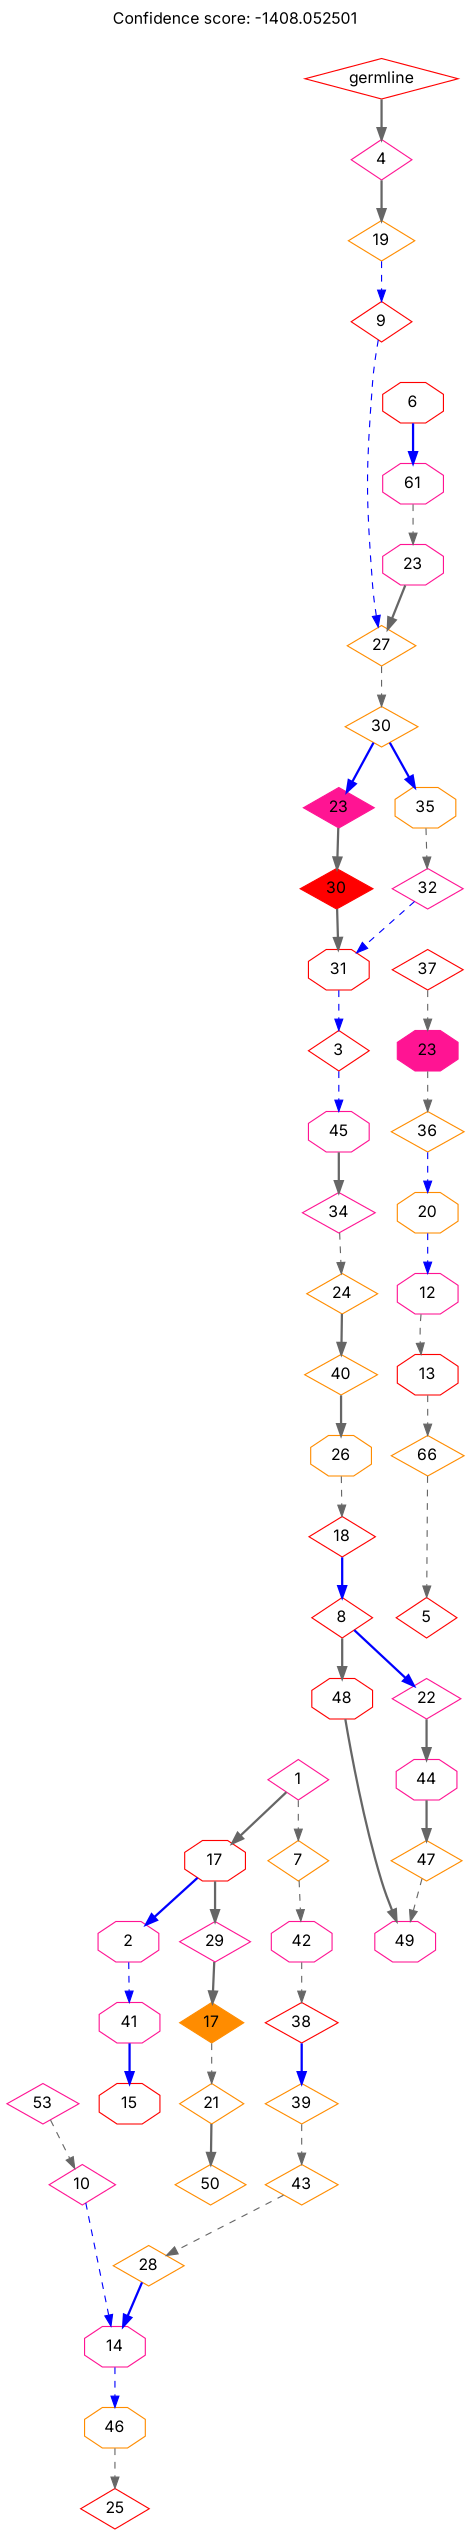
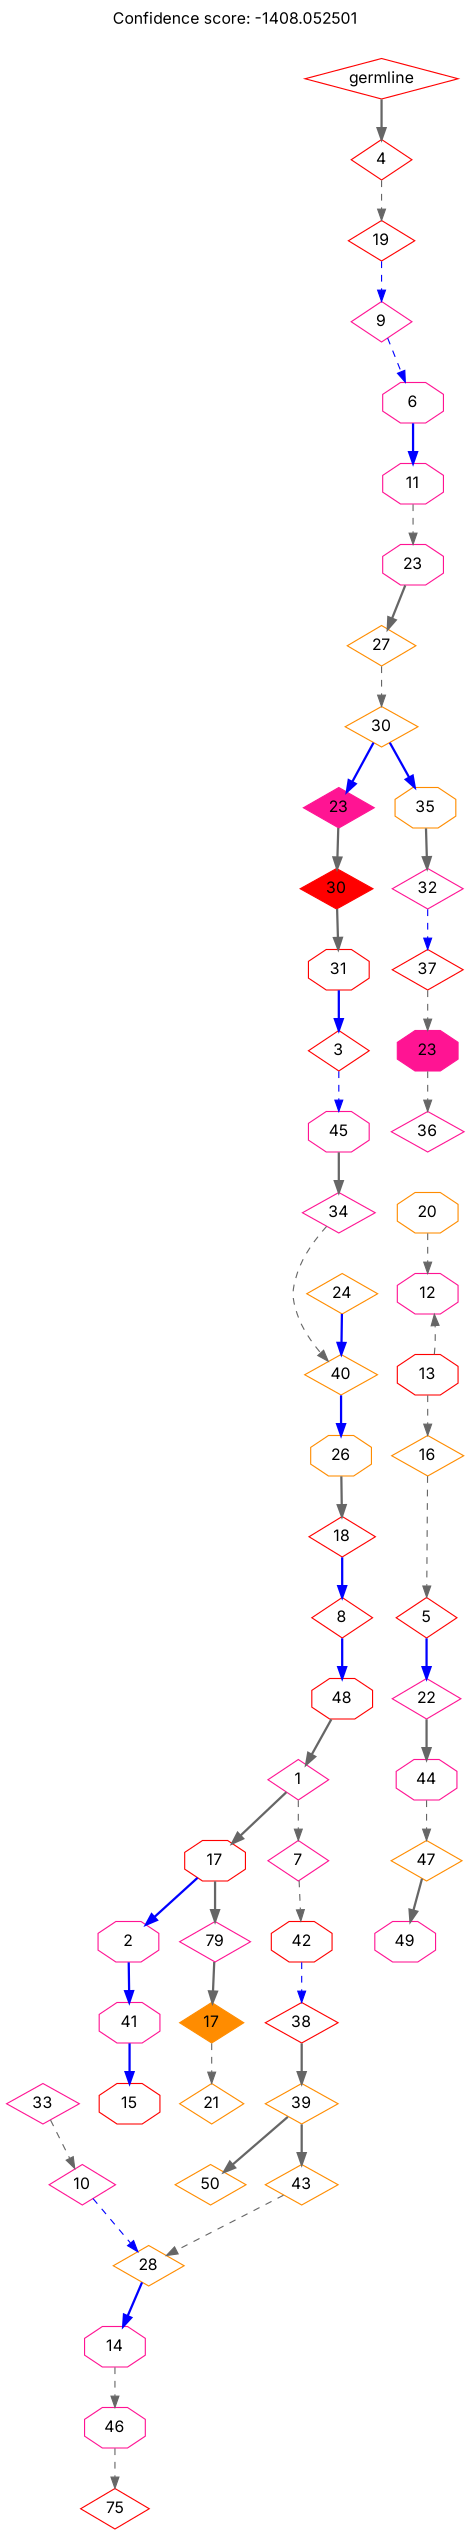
(382, 160) -> (382, 160)
(382, 195) -> (382, 195)
(382, 241) -> (382, 241)
(382, 322) -> (382, 322)
(413, 403) -> (413, 403)
(368, 478) -> (394, 355)
(413, 484) -> (413, 484)
(426, 843) -> (426, 843)
(390, 923) -> (428, 924)
(339, 1005) -> (339, 1005)
(428, 1132) -> (428, 1132)
(428, 1167) -> none
(340, 1248) -> (293, 1289)
(428, 1248) -> (428, 1248)
(342, 1328) -> (342, 1328)
(420, 1329) -> (435, 1340)
(341, 1410) -> (341, 1410)
(428, 1456) -> (428, 1456)
(342, 1491) -> (342, 1491)
(342, 1653) -> (342, 1653)
(380, 1654) -> (427, 1653)
(427, 1815) -> (427, 1815)
(365, 1816) -> (322, 1737)
(298, 1861) -> (298, 1861)
(418, 1894) -> (418, 1894)
(215, 1942) -> (215, 1942)
(302, 1942) -> (302, 1942)
(129, 1977) -> (129, 1977)
(302, 1977) -> (302, 1977)
(302, 2058) -> (302, 2058)
(43, 2104) -> (43, 2104)
(211, 2138) -> (260, 2141)
(302, 2139) -> (302, 2139)
(97, 2259) -> (112, 2221)
(115, 2382) -> (115, 2382)
(115, 2428) -> (115, 2428)
(115, 2509) -> (115, 2509)
